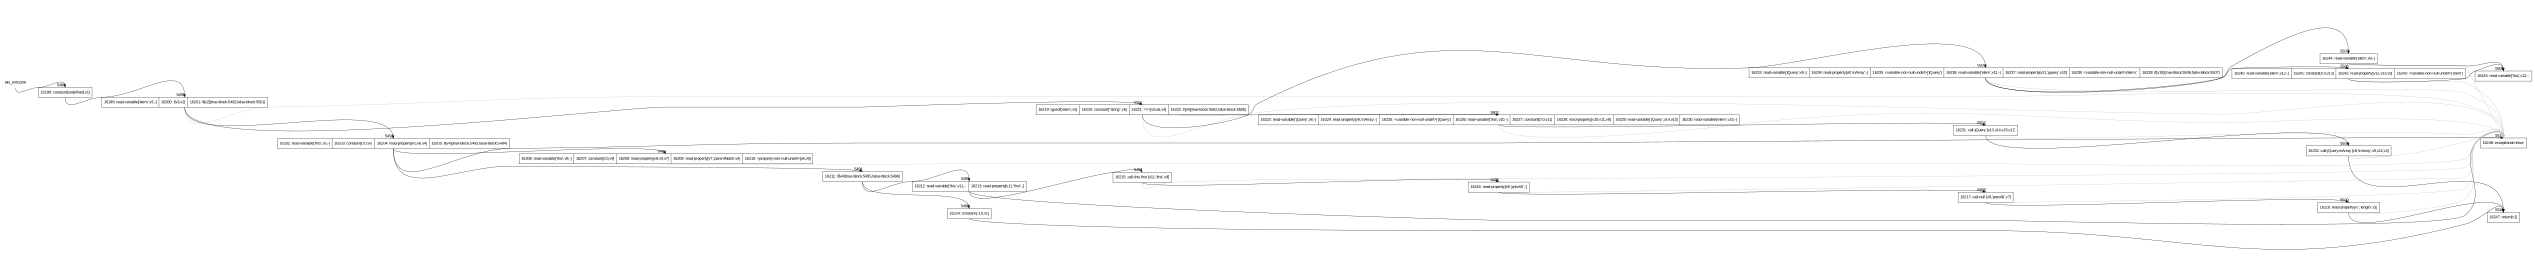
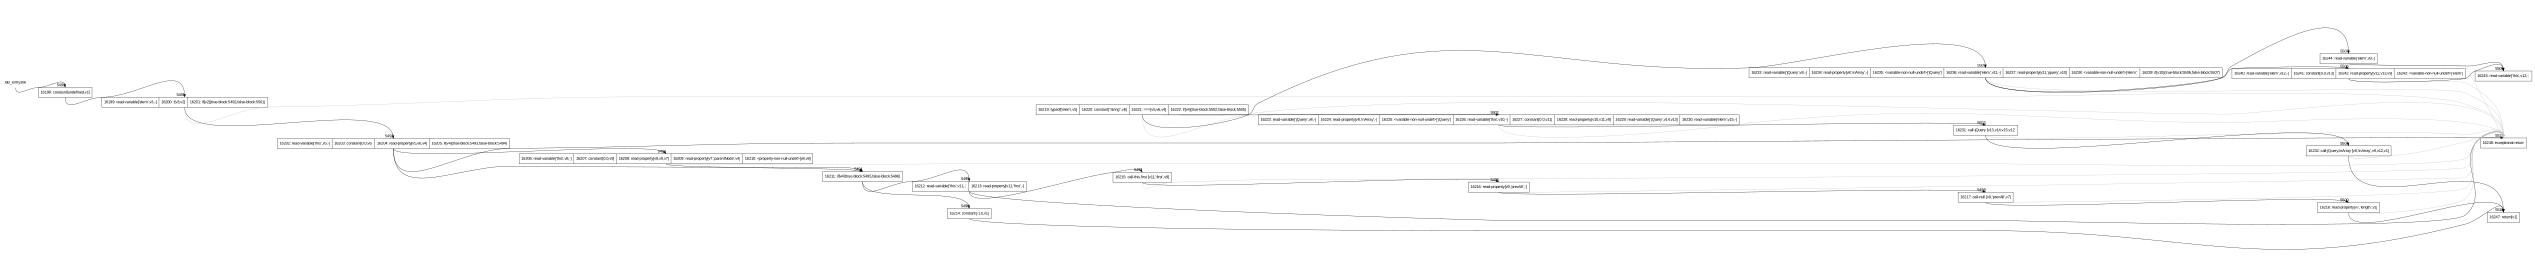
(659, 107) -> none
none -> (763, 168)
